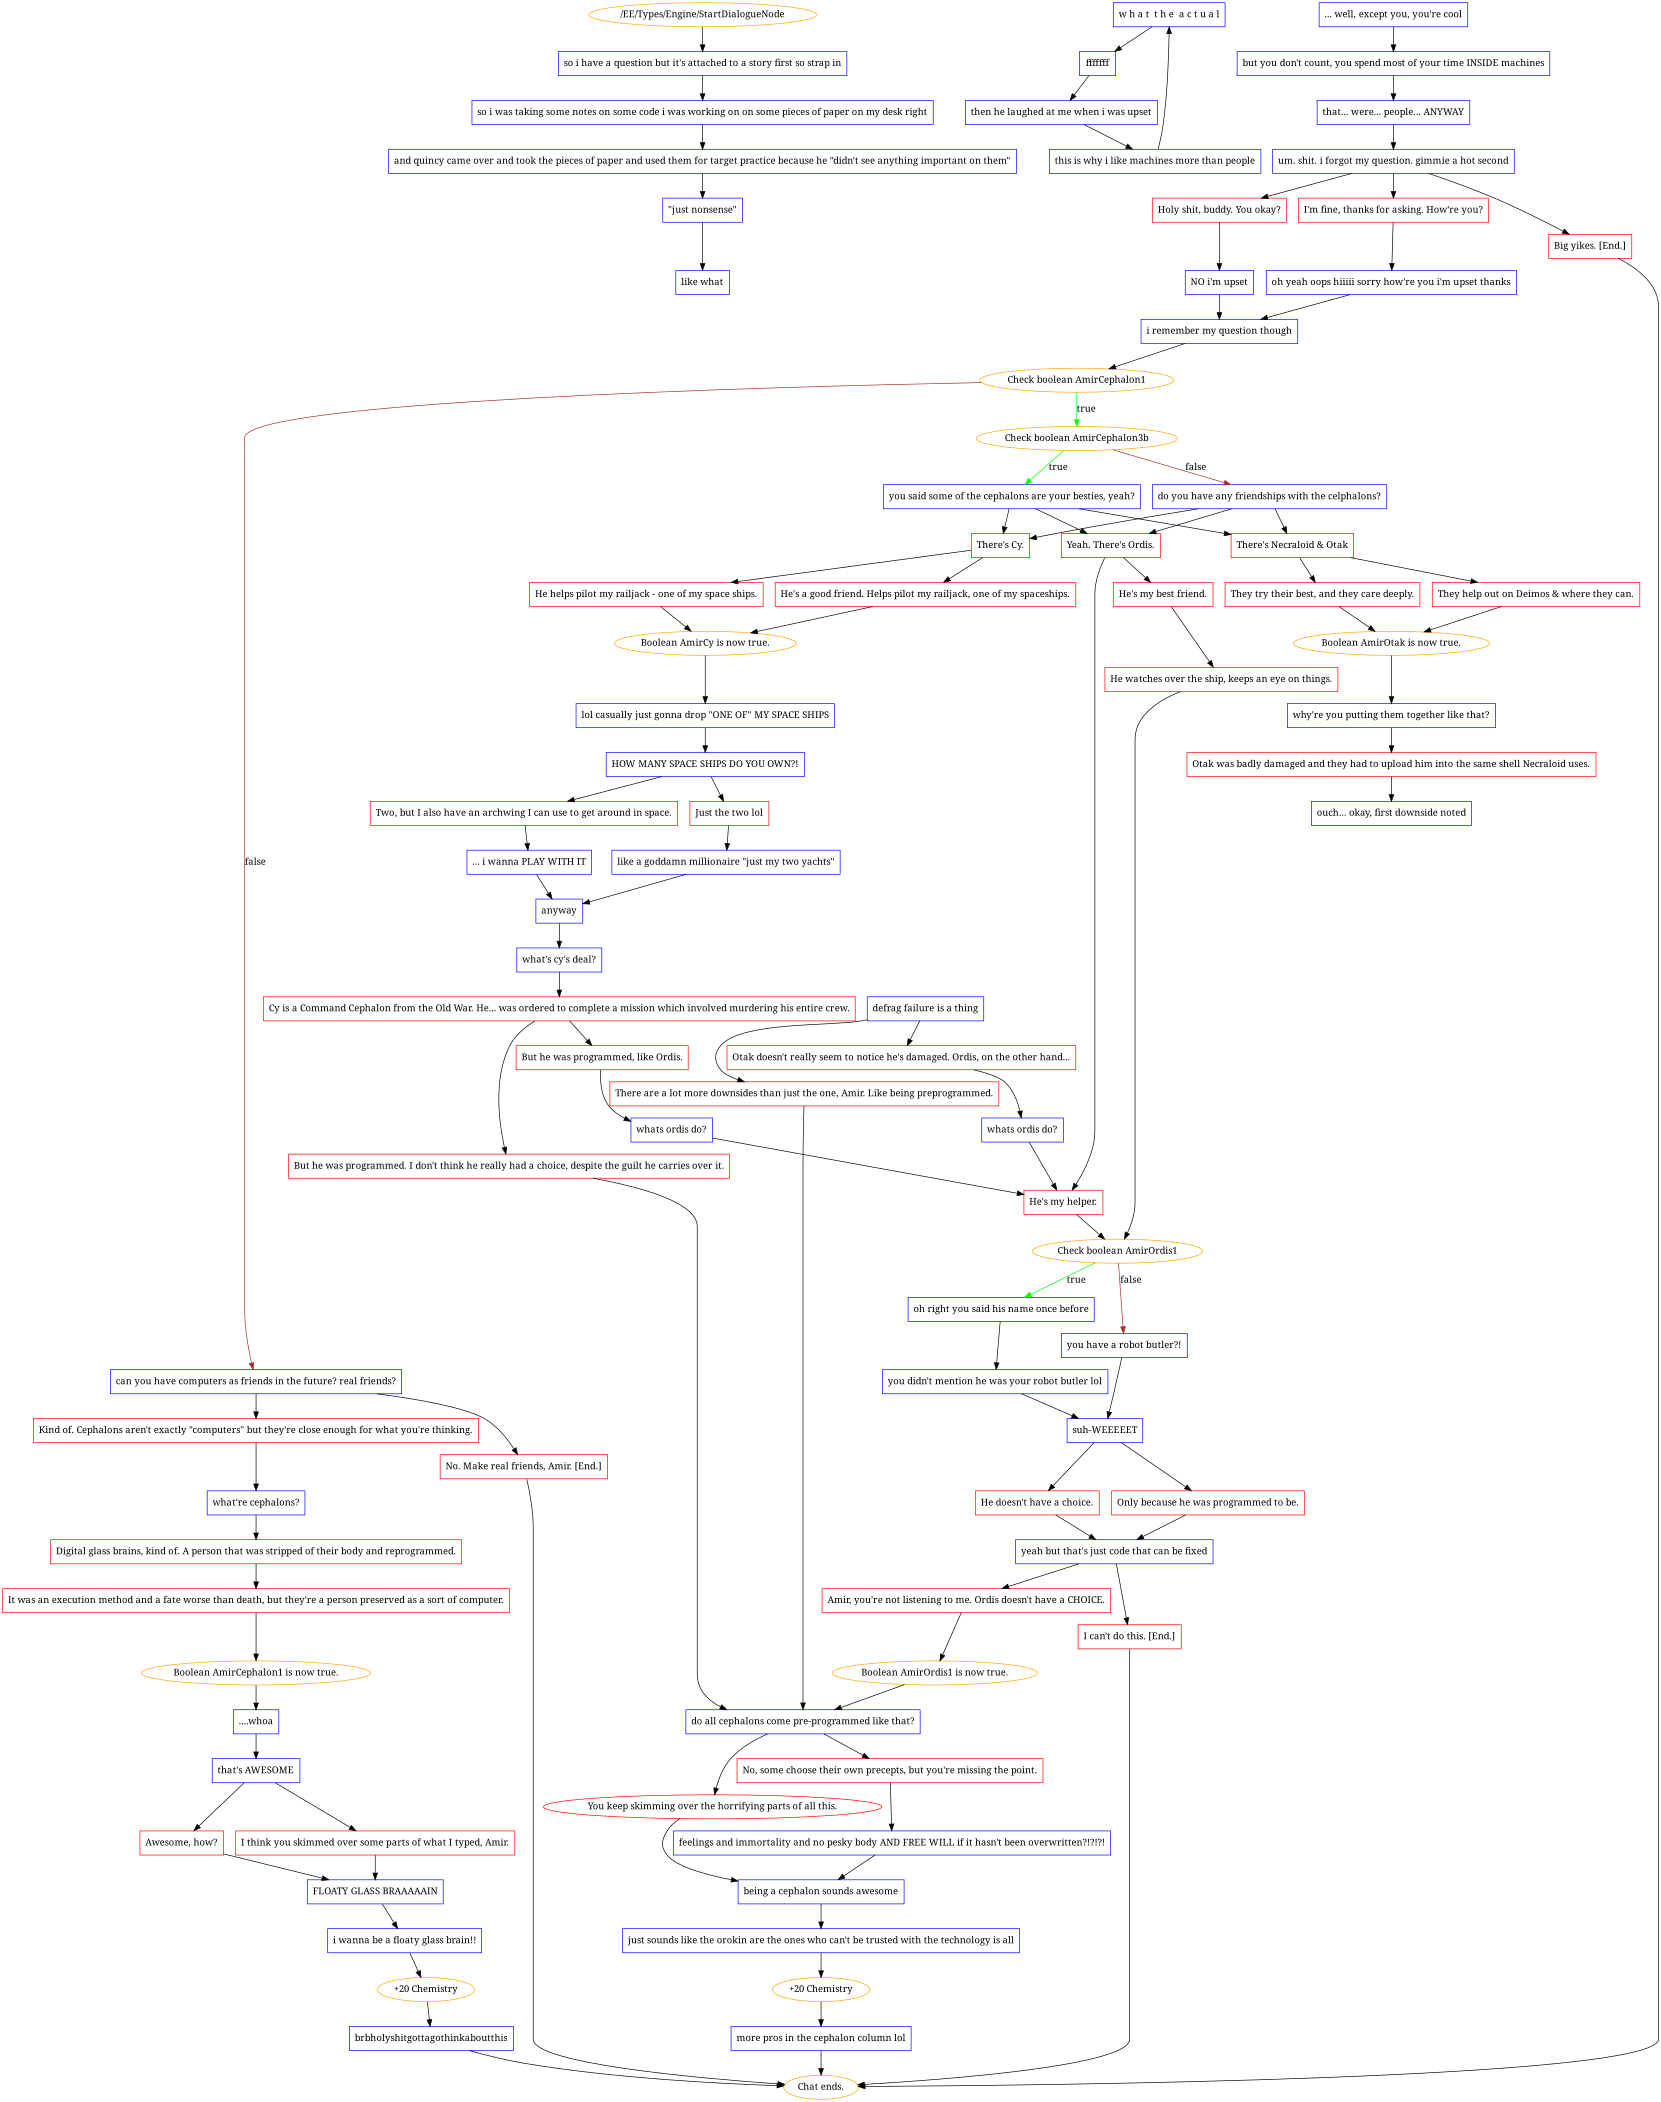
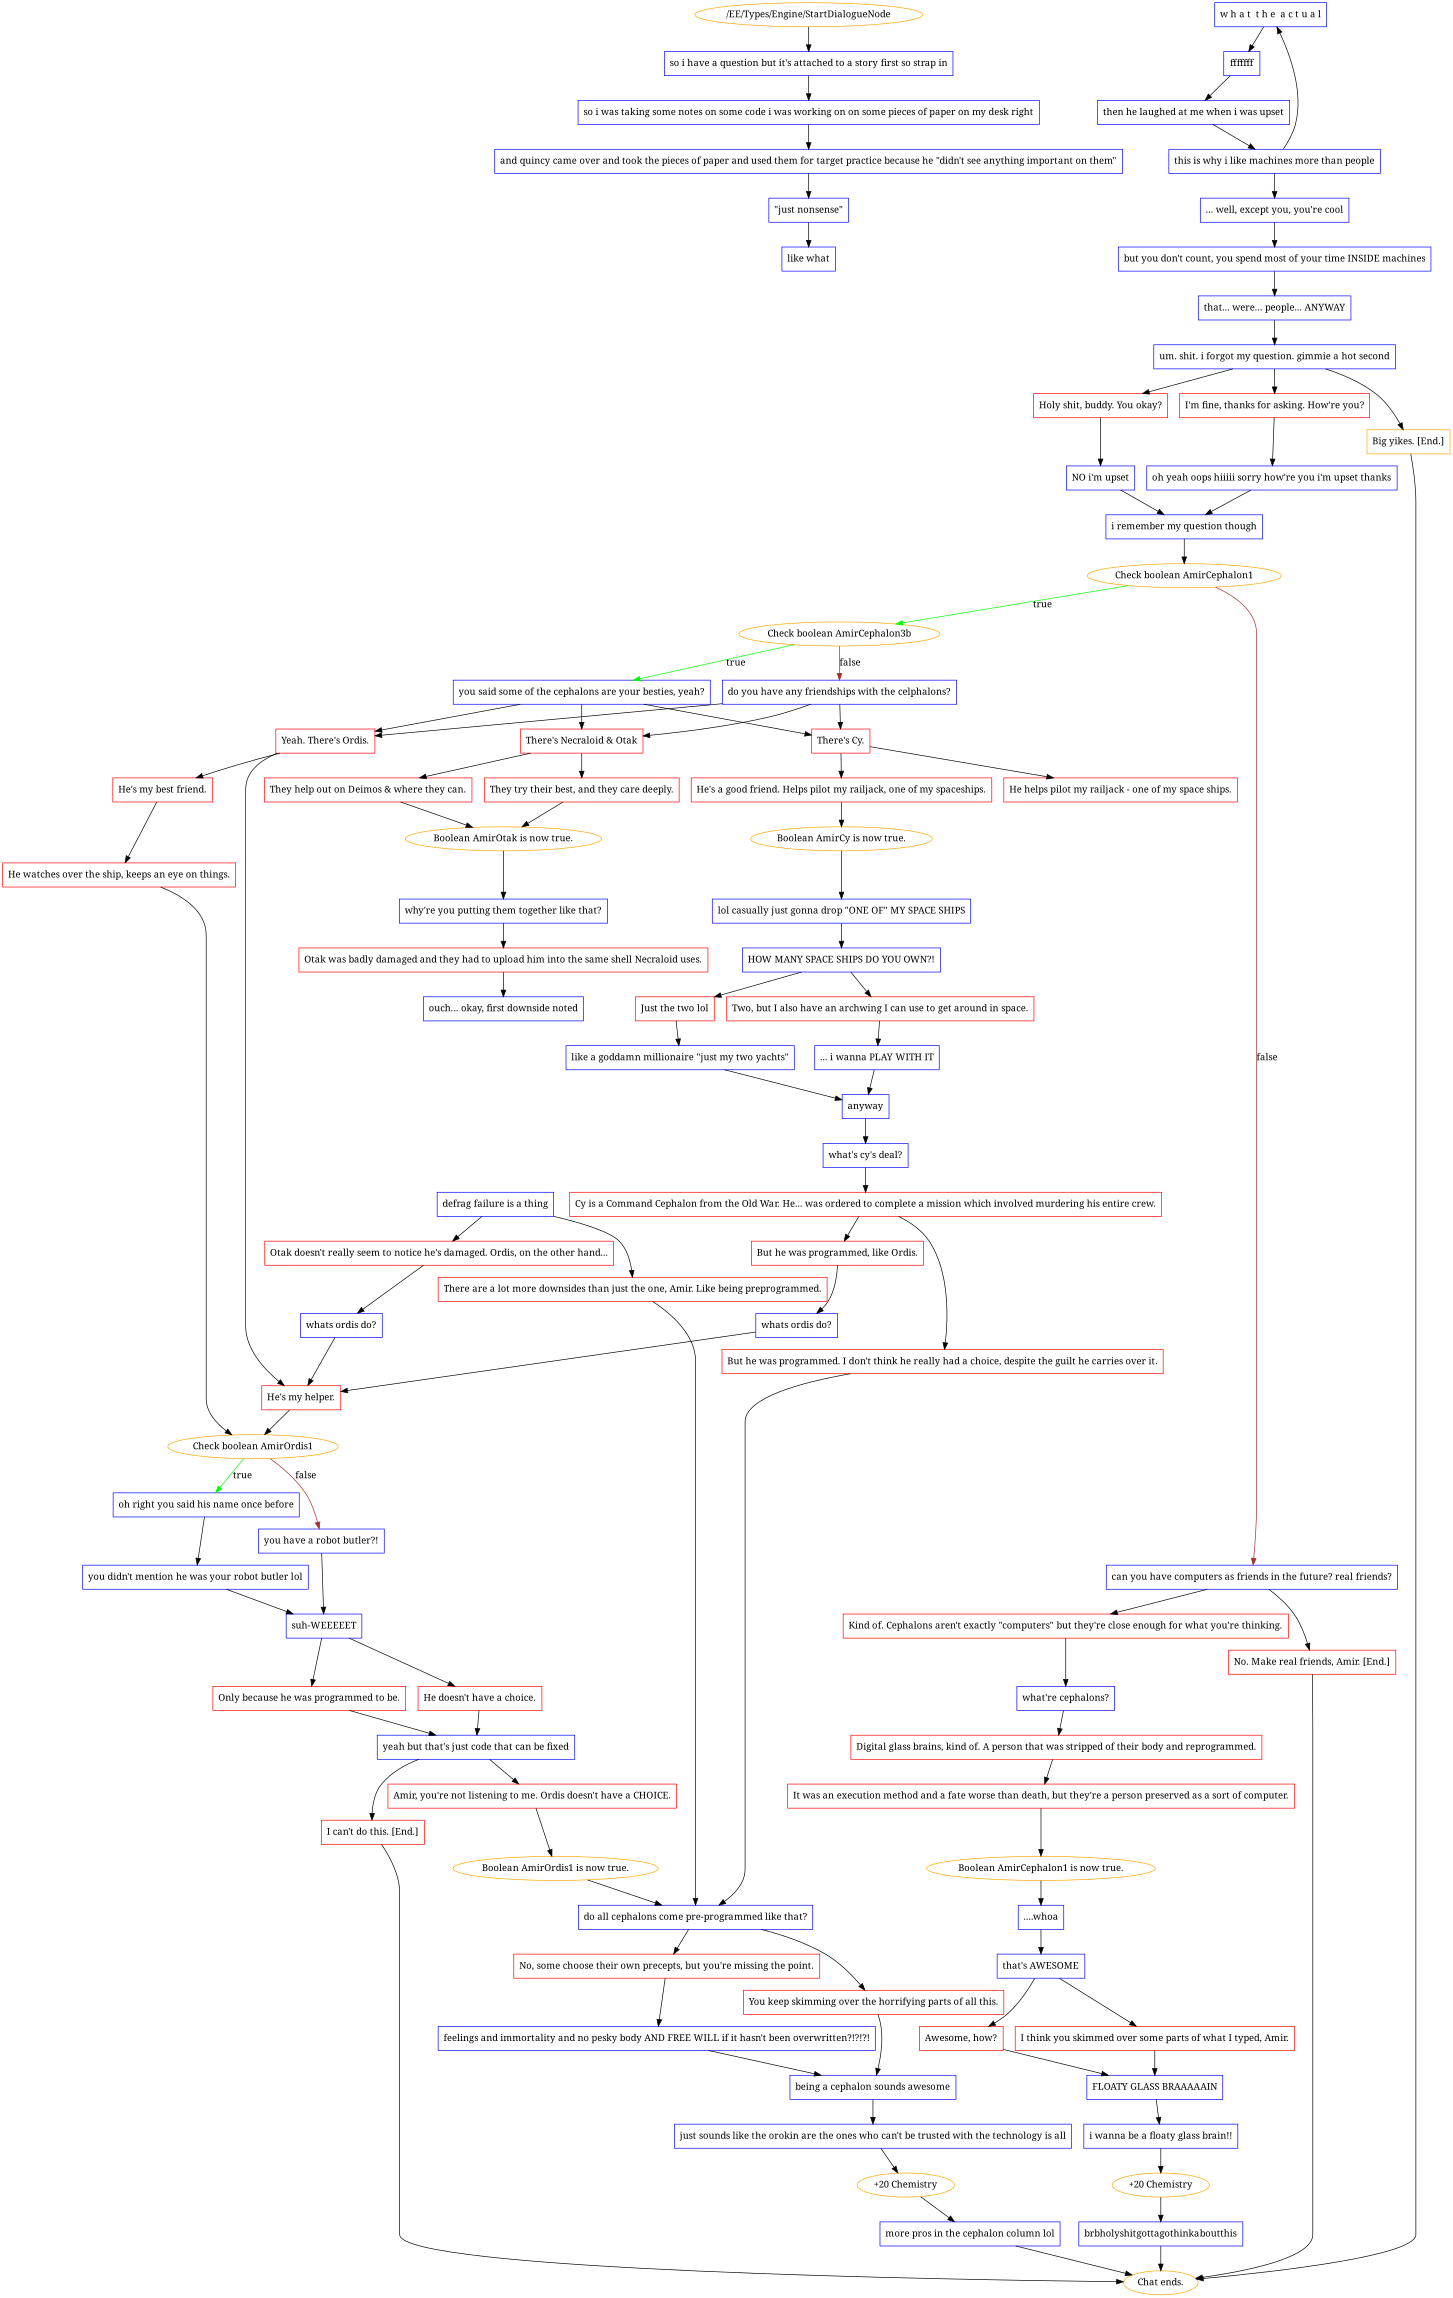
none -> (1275, 182)
(1590, 246) -> (1409, 442)
(673, 617) -> none
(713, 1807) -> (874, 2002)
